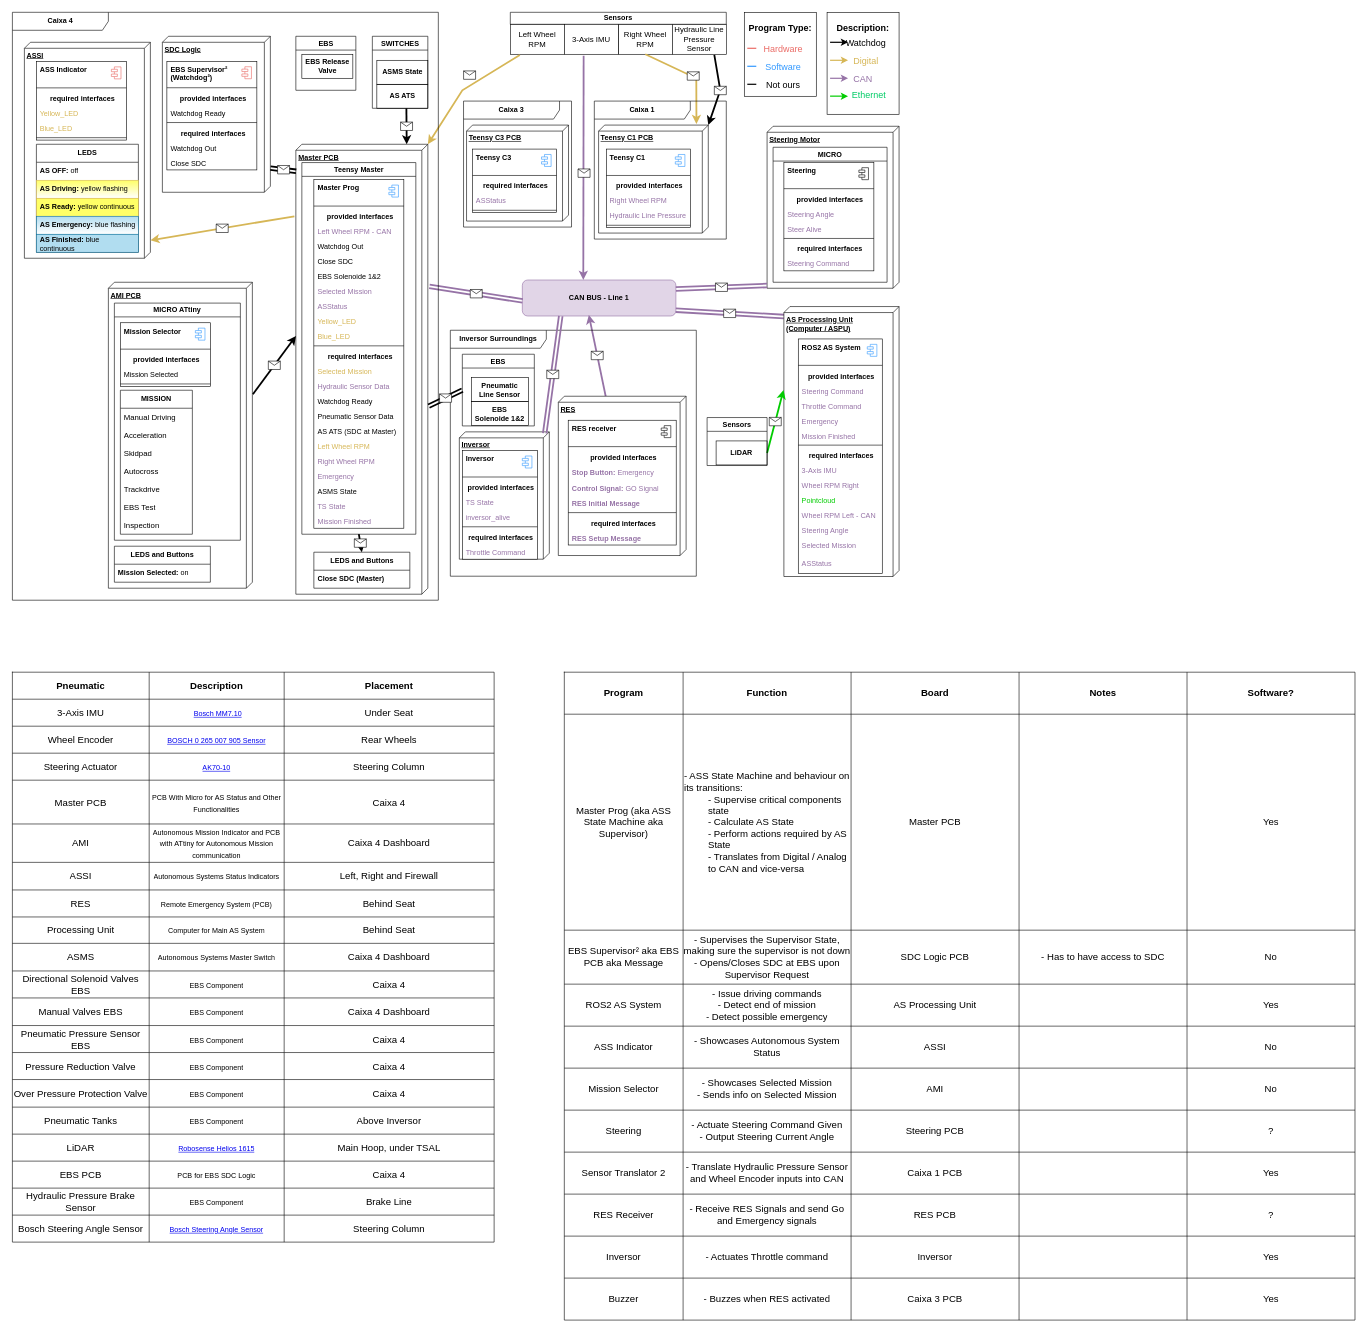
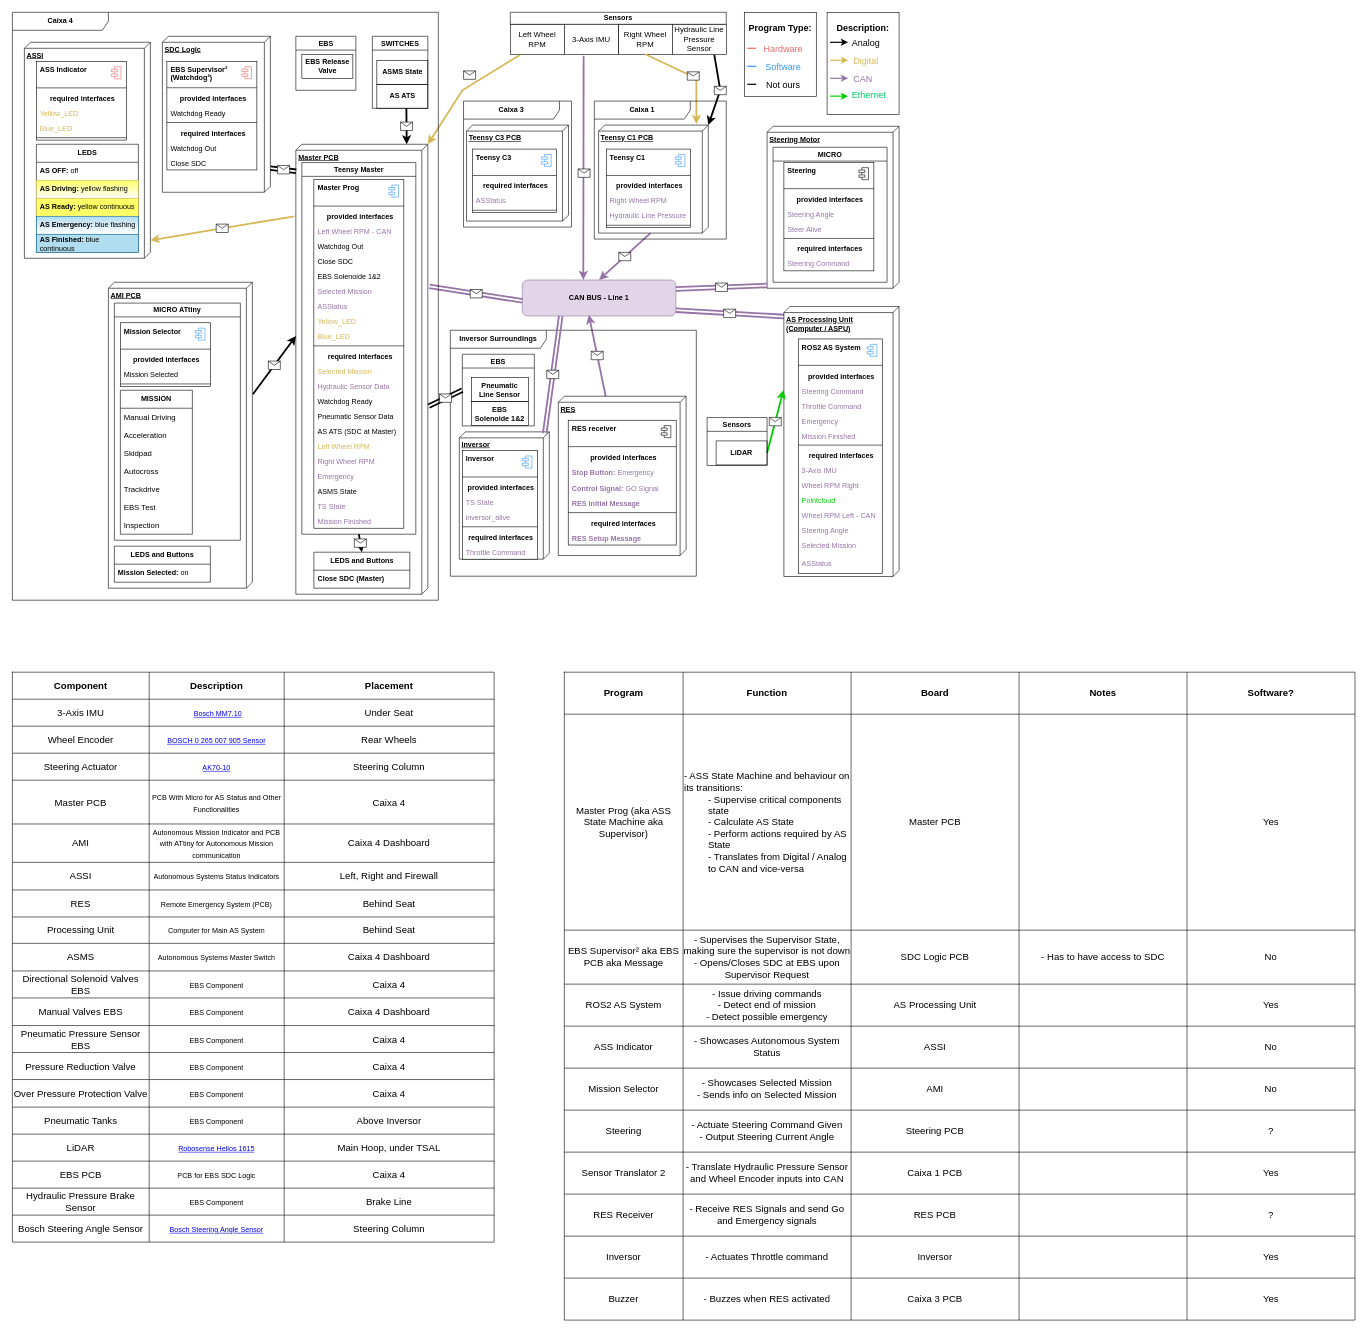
(866, 42) -> (866, 42)
none -> (614, 266)
(81, 686) -> (81, 686)
